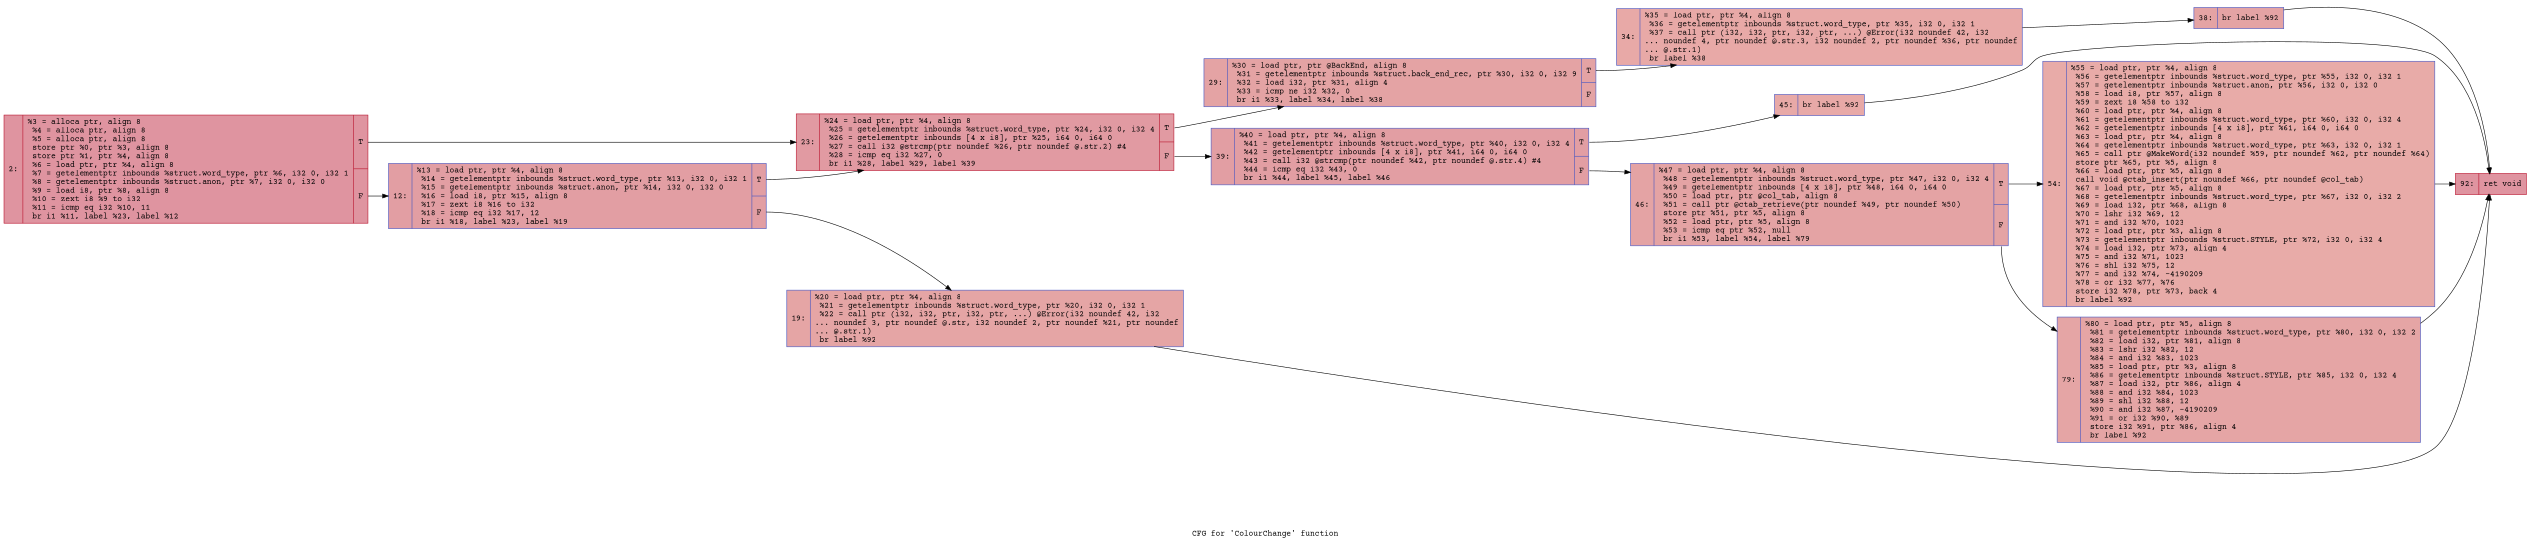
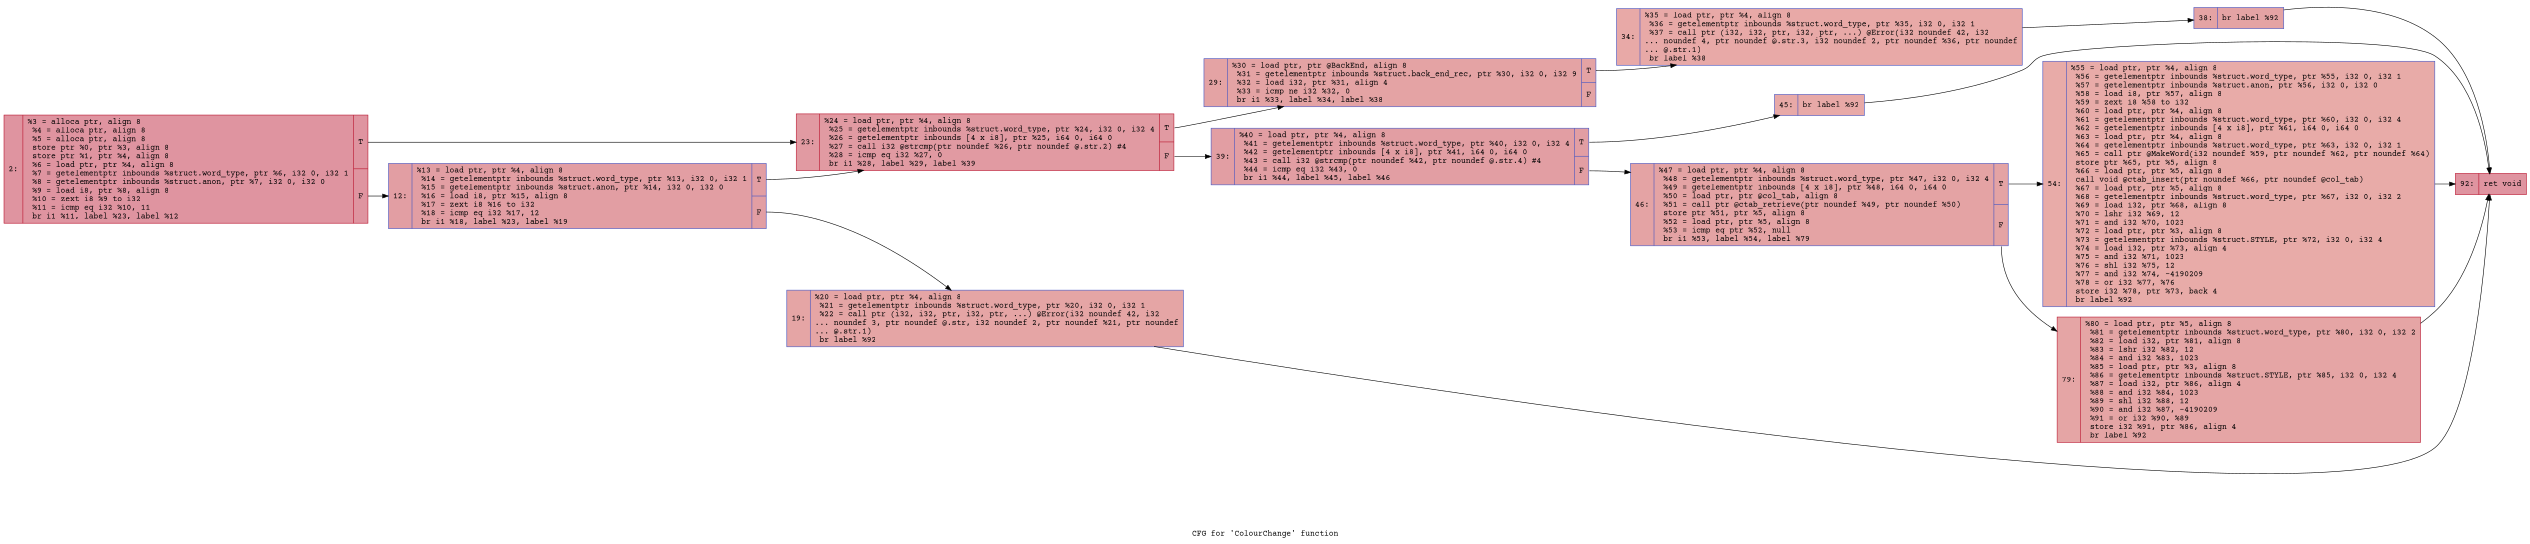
(2239, 380) -> (2239, 380)
